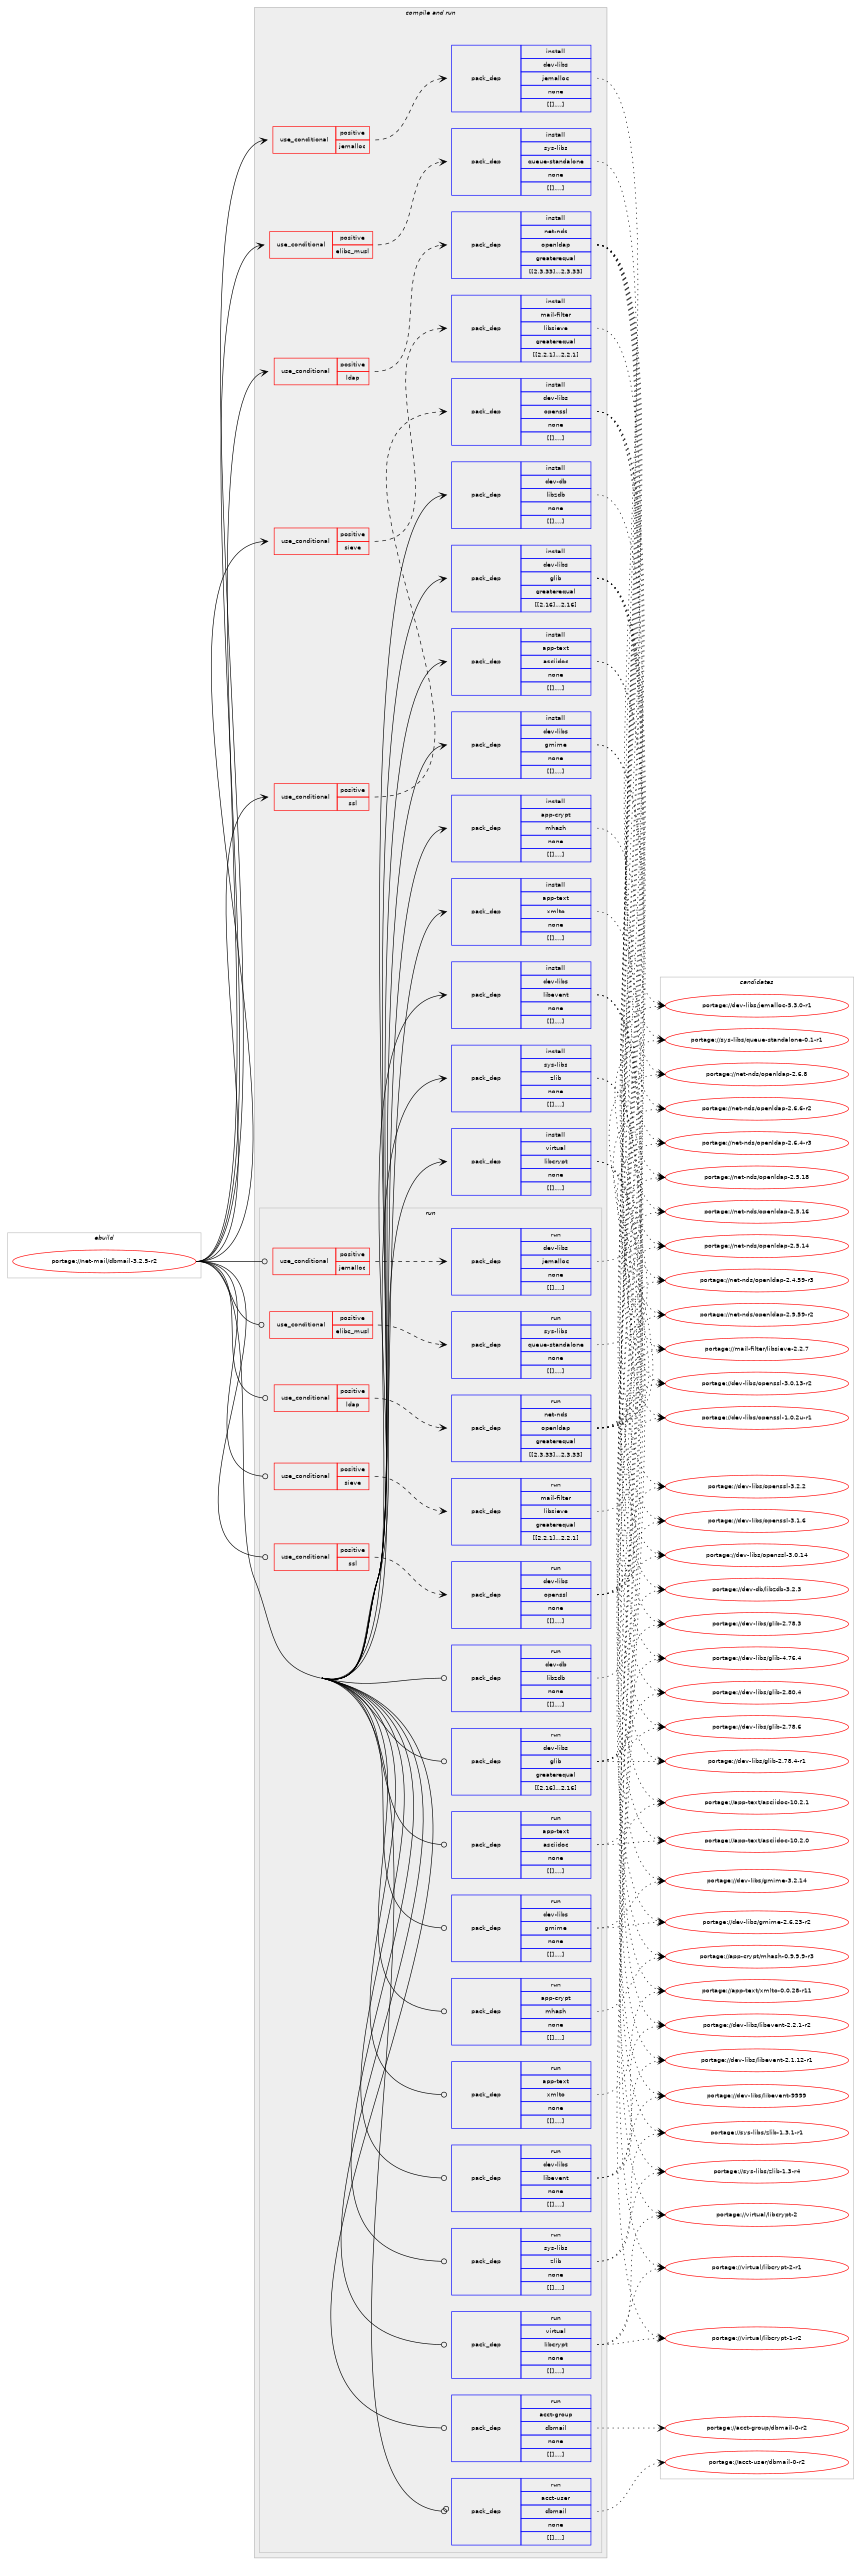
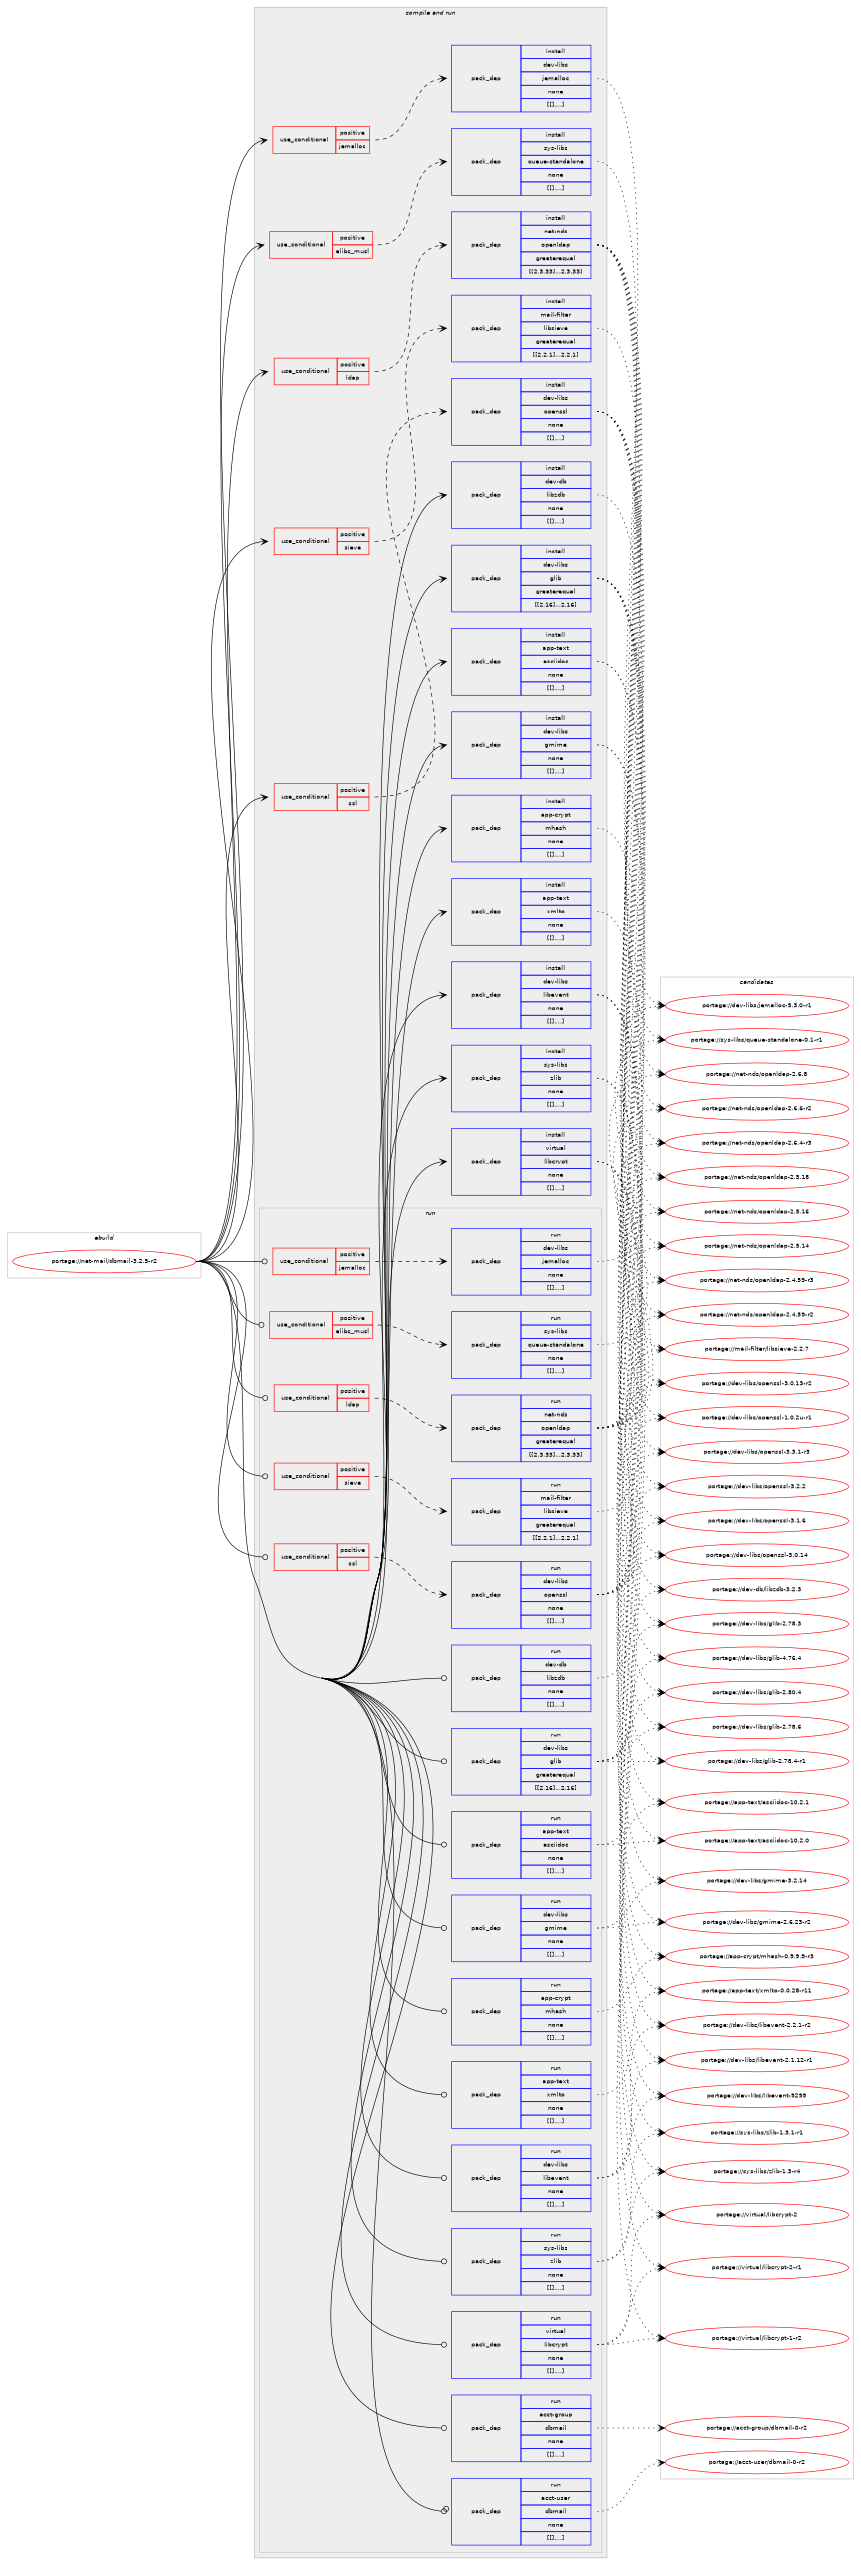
(757, 1315) -> (757, 1315)
none -> (757, 1452)
(757, 2096) -> (757, 2096)
